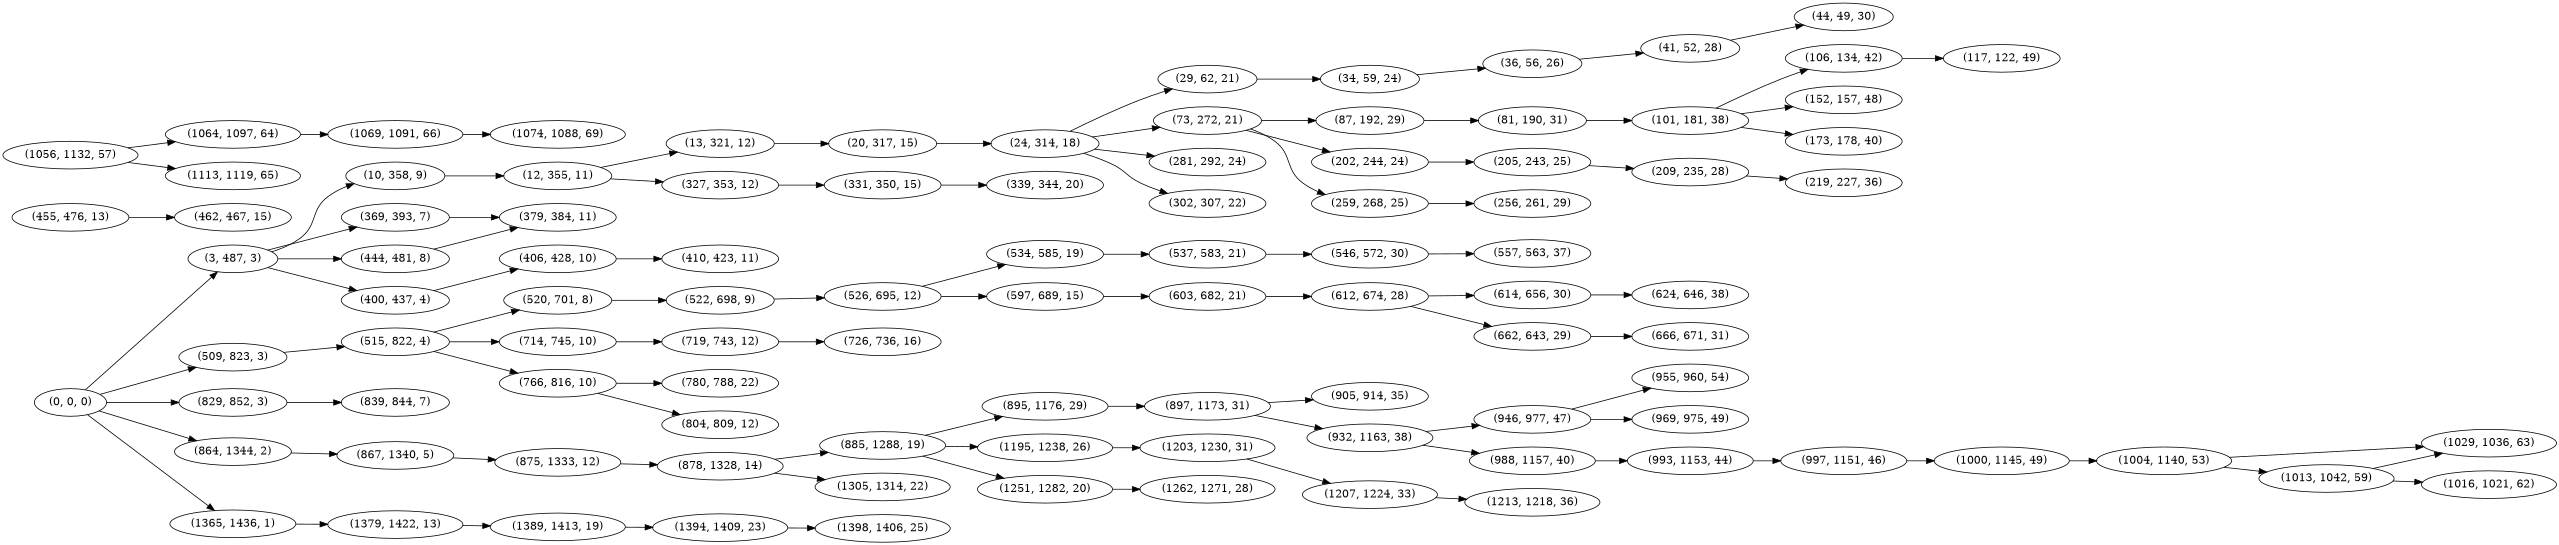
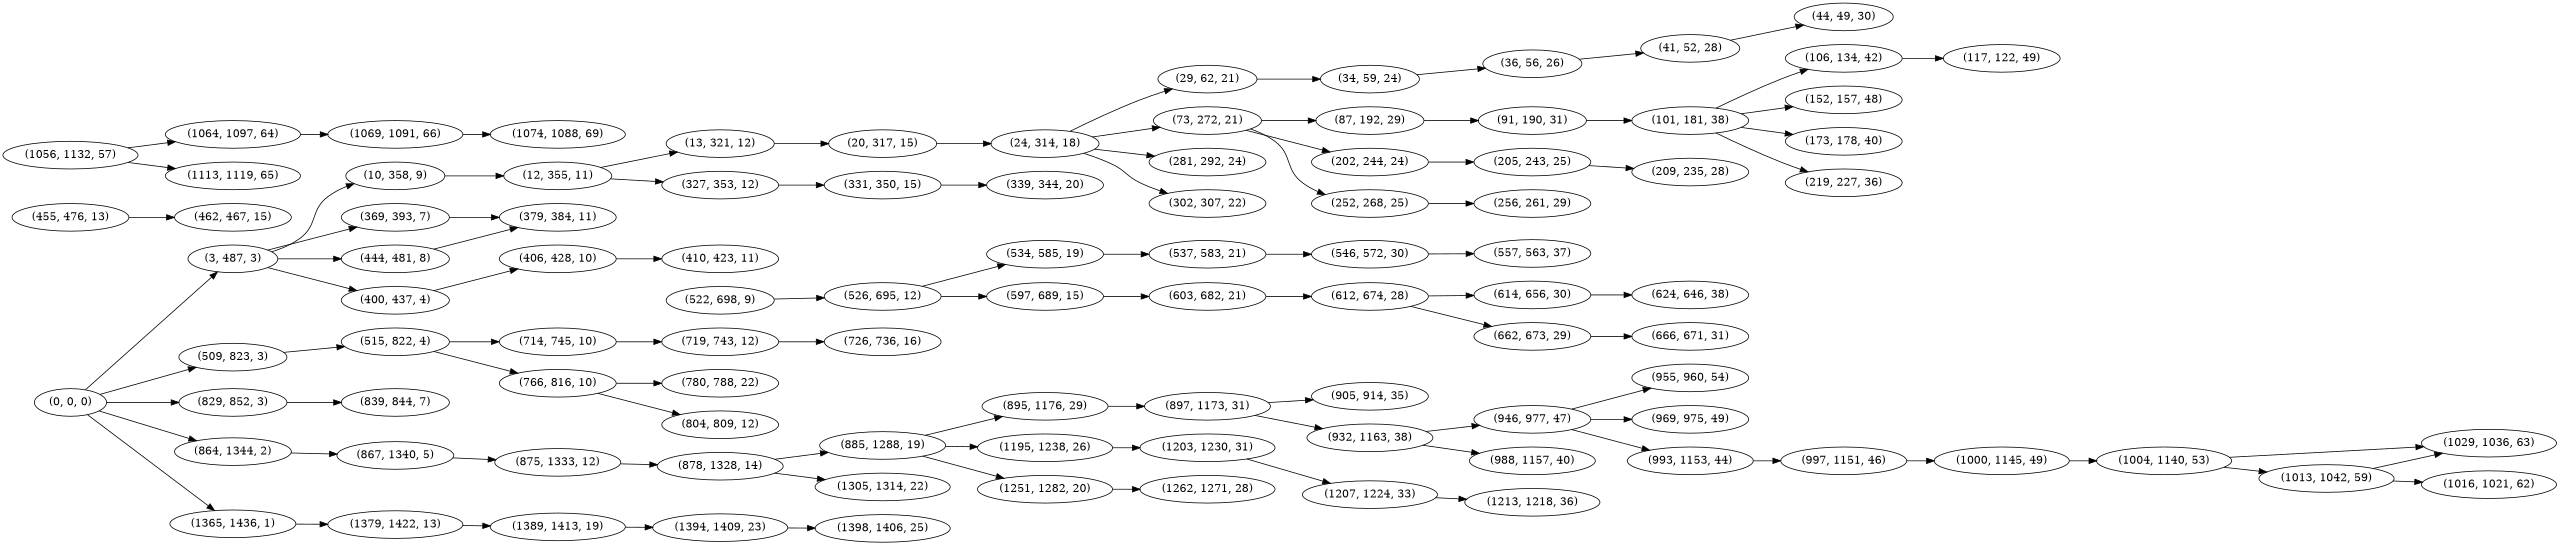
(1532, 121) -> (1532, 121)
(1763, 177) -> (1758, 152)
(1370, 204) -> (1370, 204)
(558, 300) -> none
(1532, 336) -> (1532, 336)
(1607, 461) -> (1607, 439)
